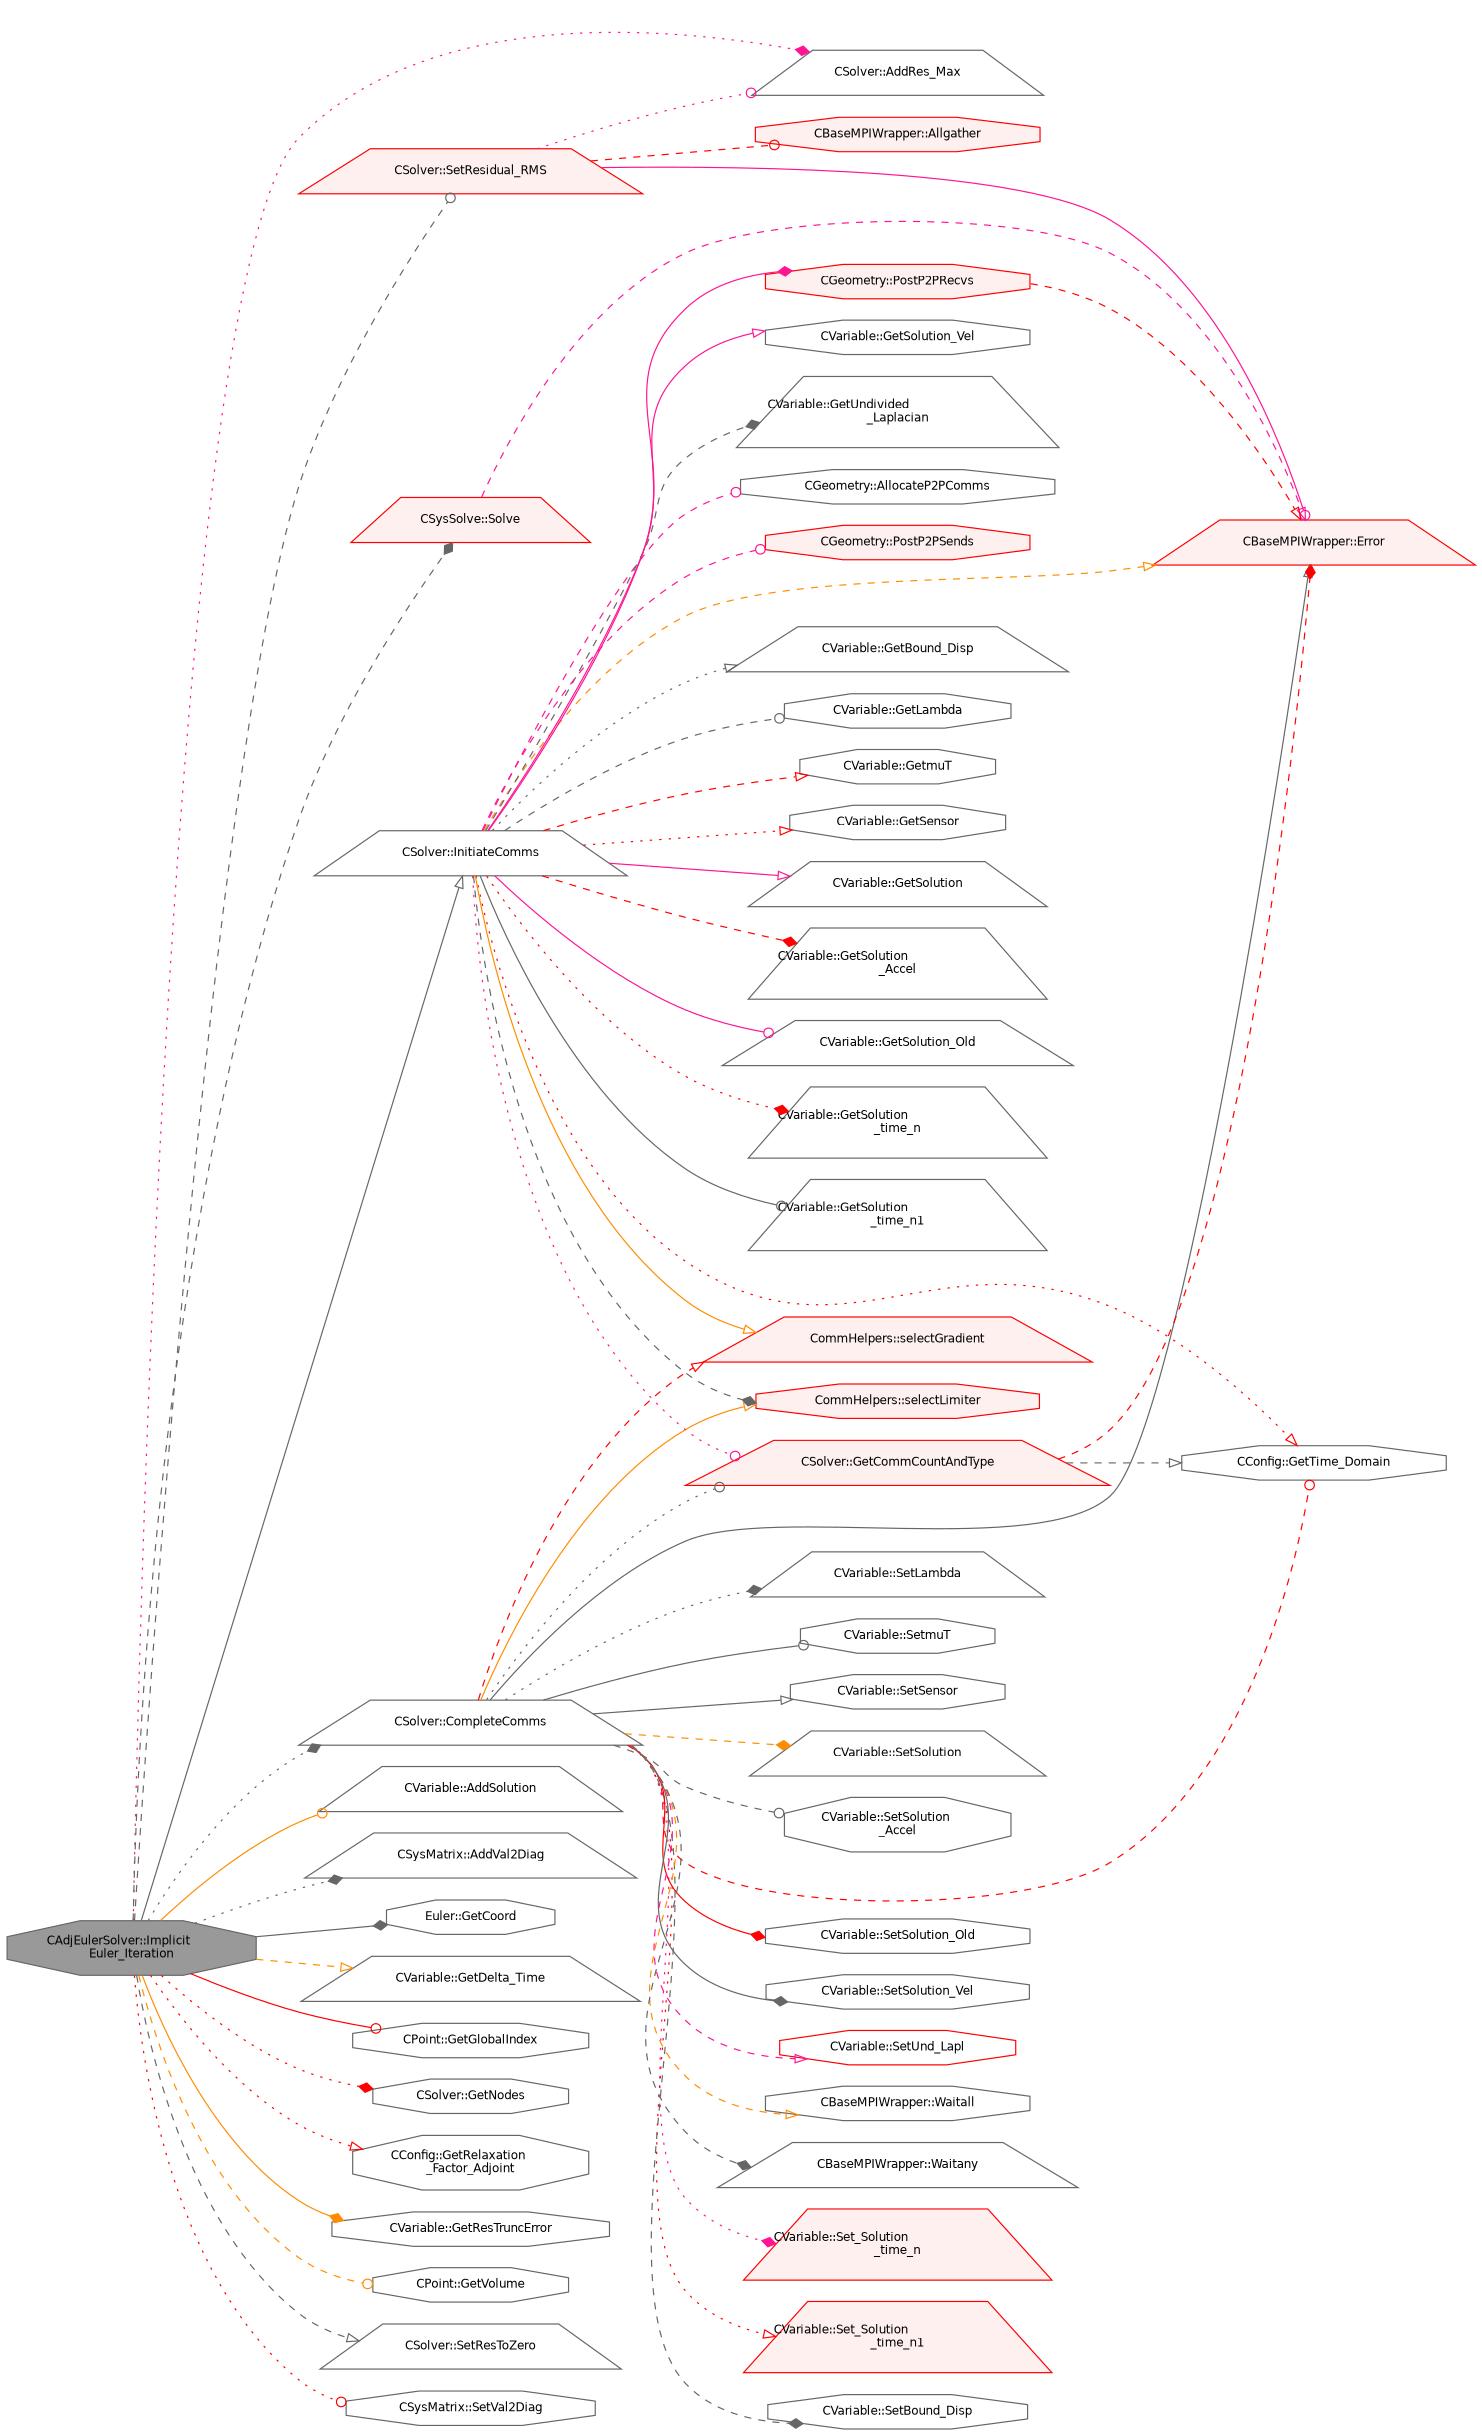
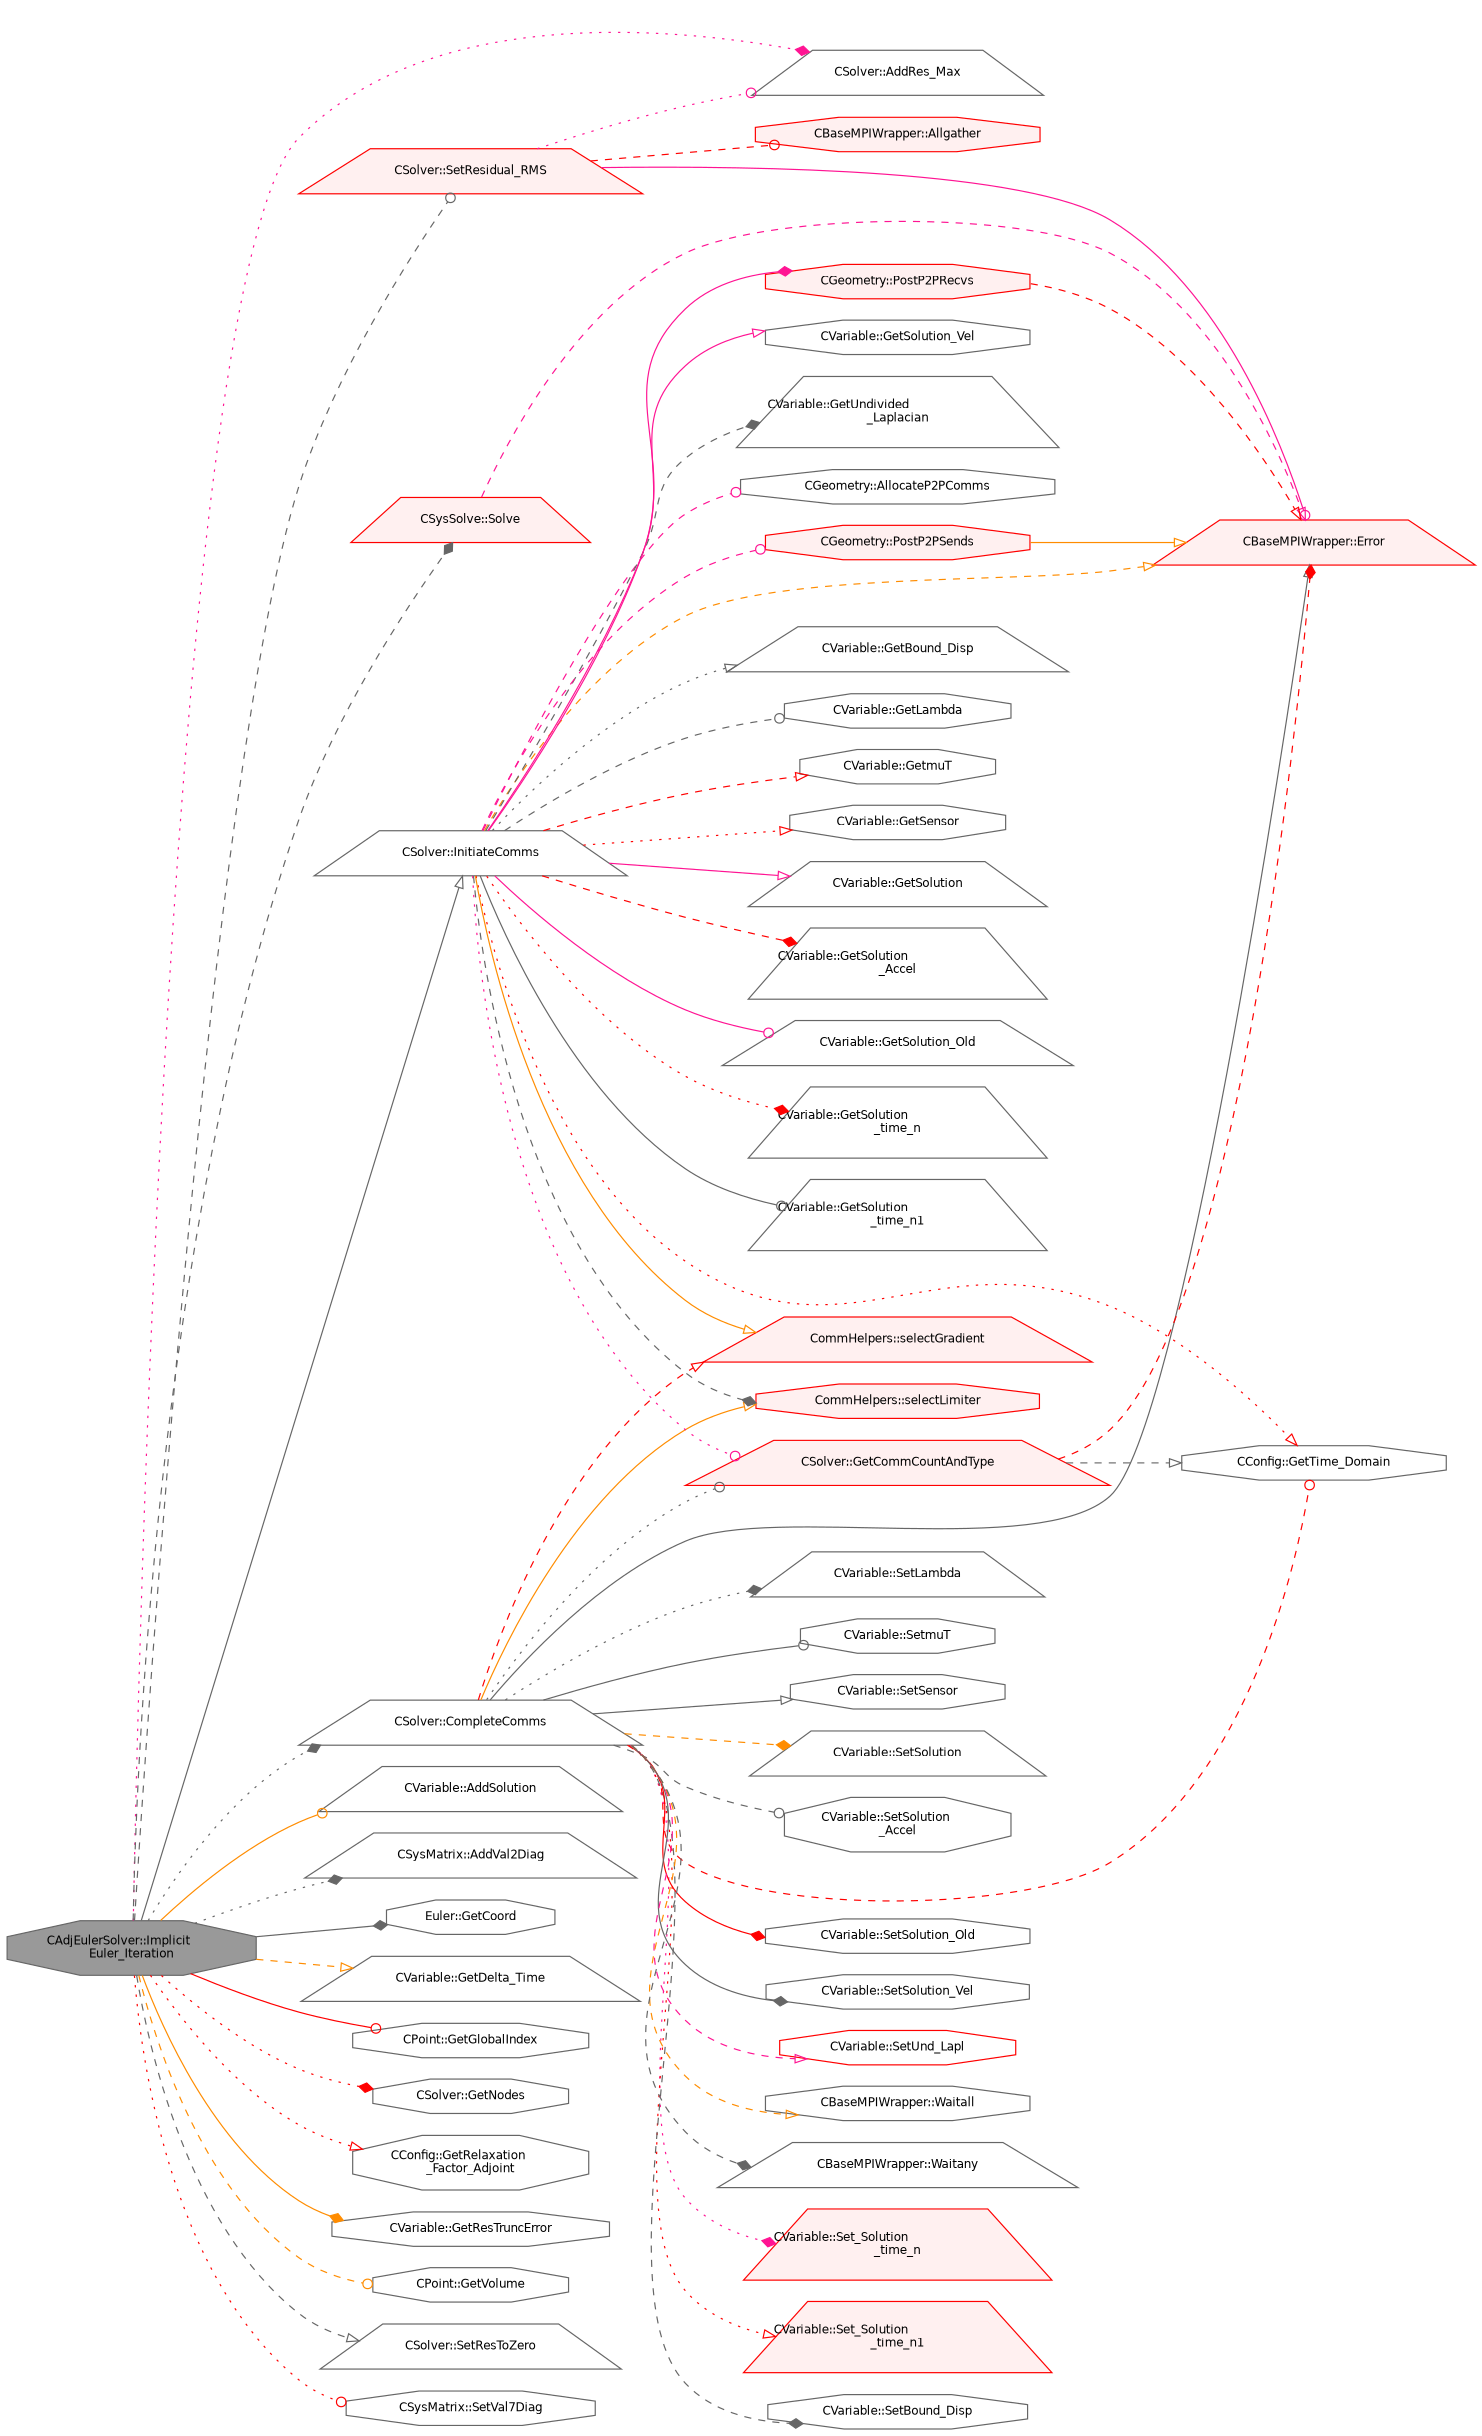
none -> (1102, 543)
(471, 2408) -> (471, 2408)
